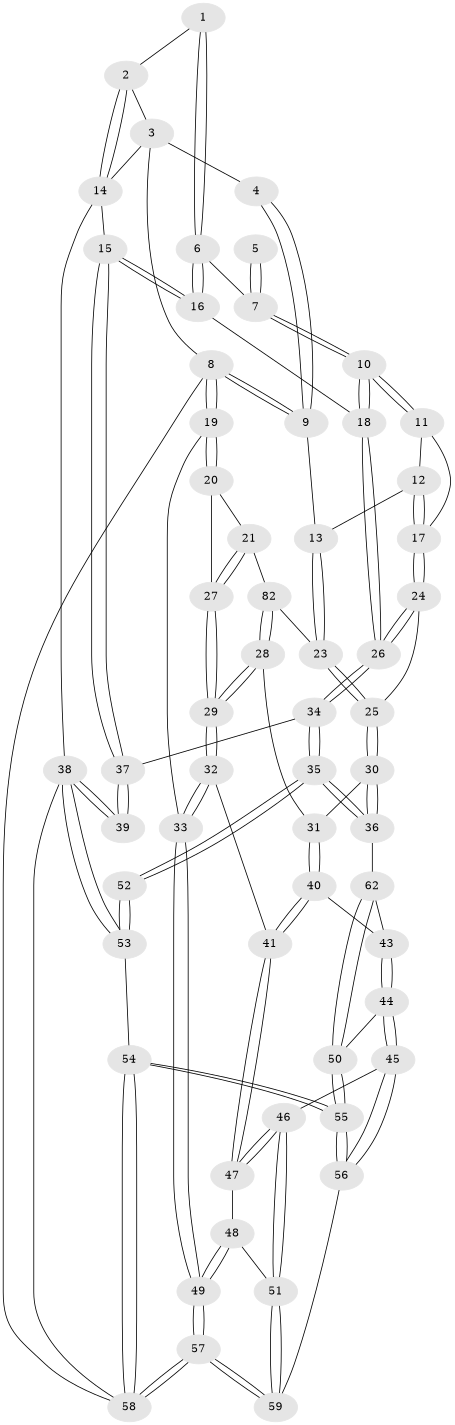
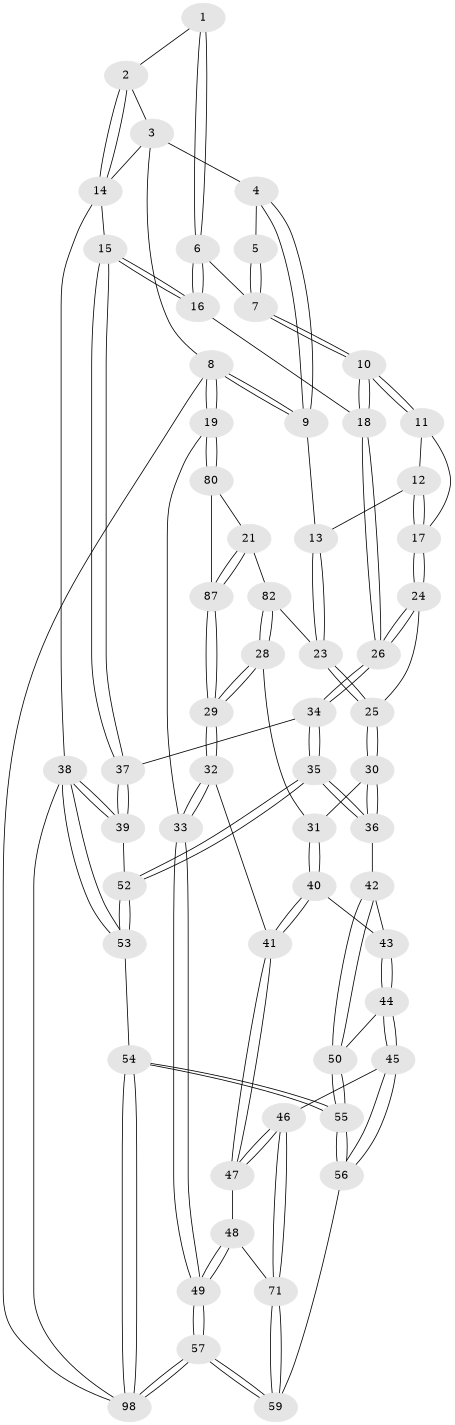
none -> (256, 220)
(211, 481) -> (211, 481)
(211, 597) -> (211, 597)
none -> (124, 857)
(372, 886) -> (372, 886)
(276, 1291) -> (276, 1291)
(129, 1407) -> (129, 1407)
